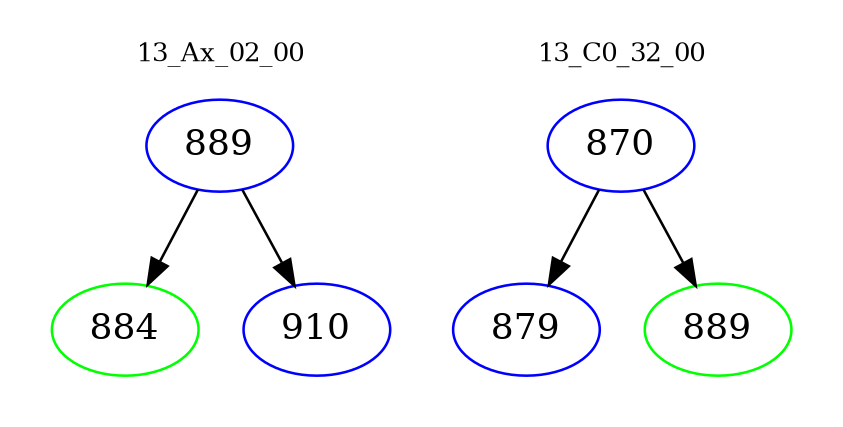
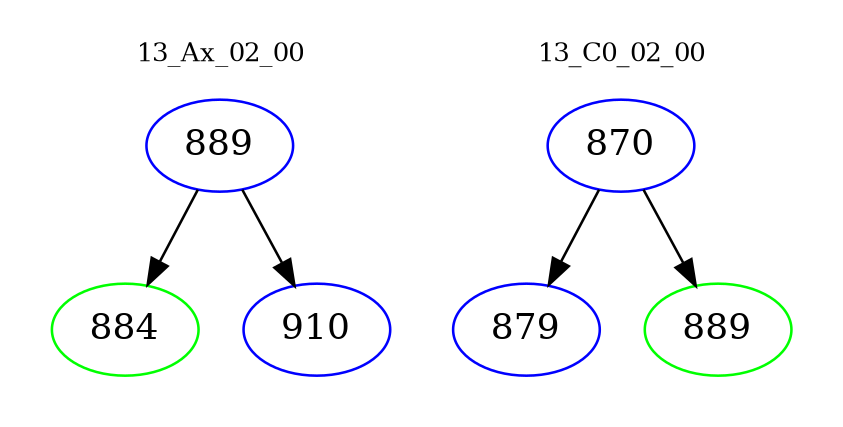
(622, 55) -> (622, 55)
